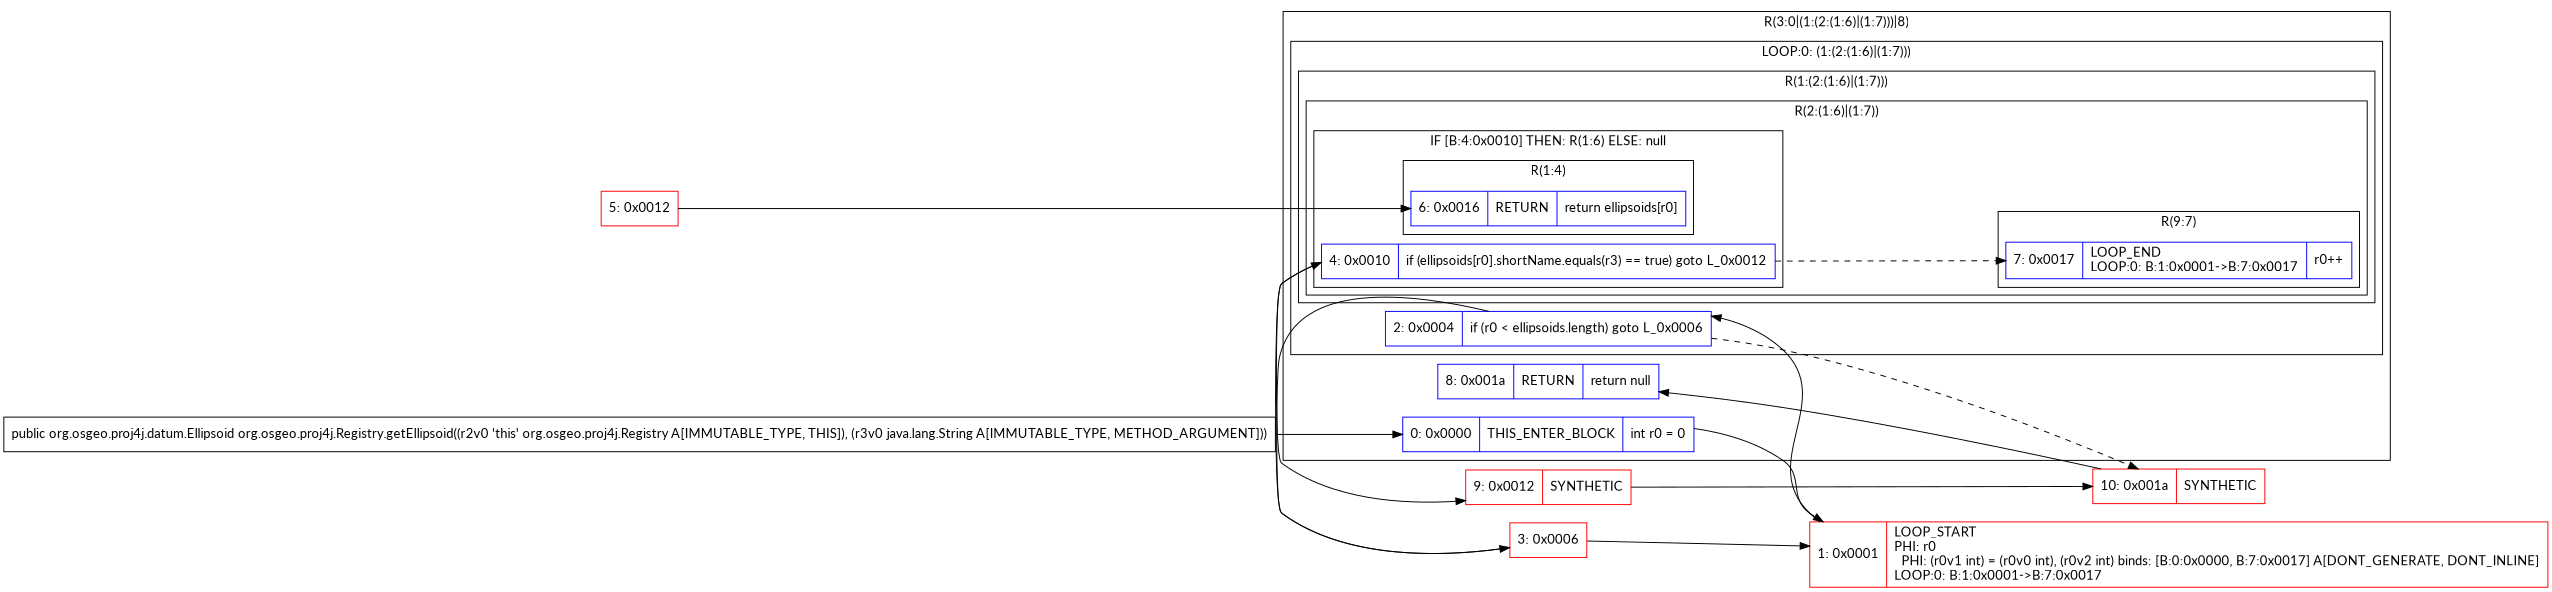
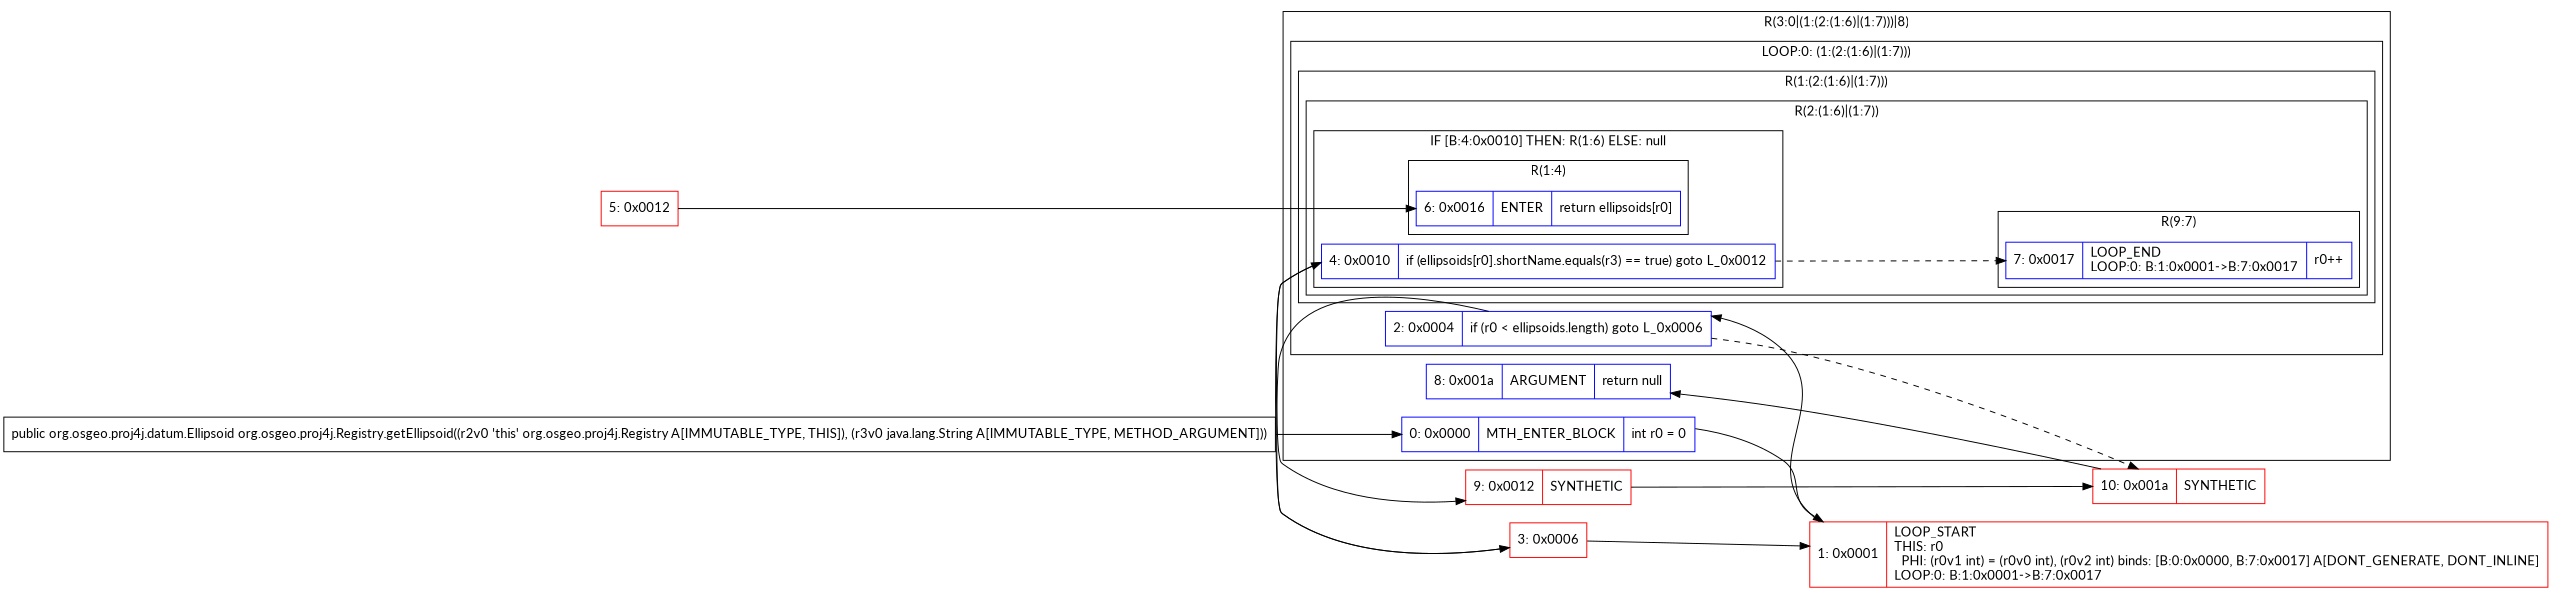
(1522, 208) -> (1522, 208)
(1548, 381) -> (1548, 381)
(1551, 434) -> (1551, 434)
(1917, 547) -> (1921, 547)
